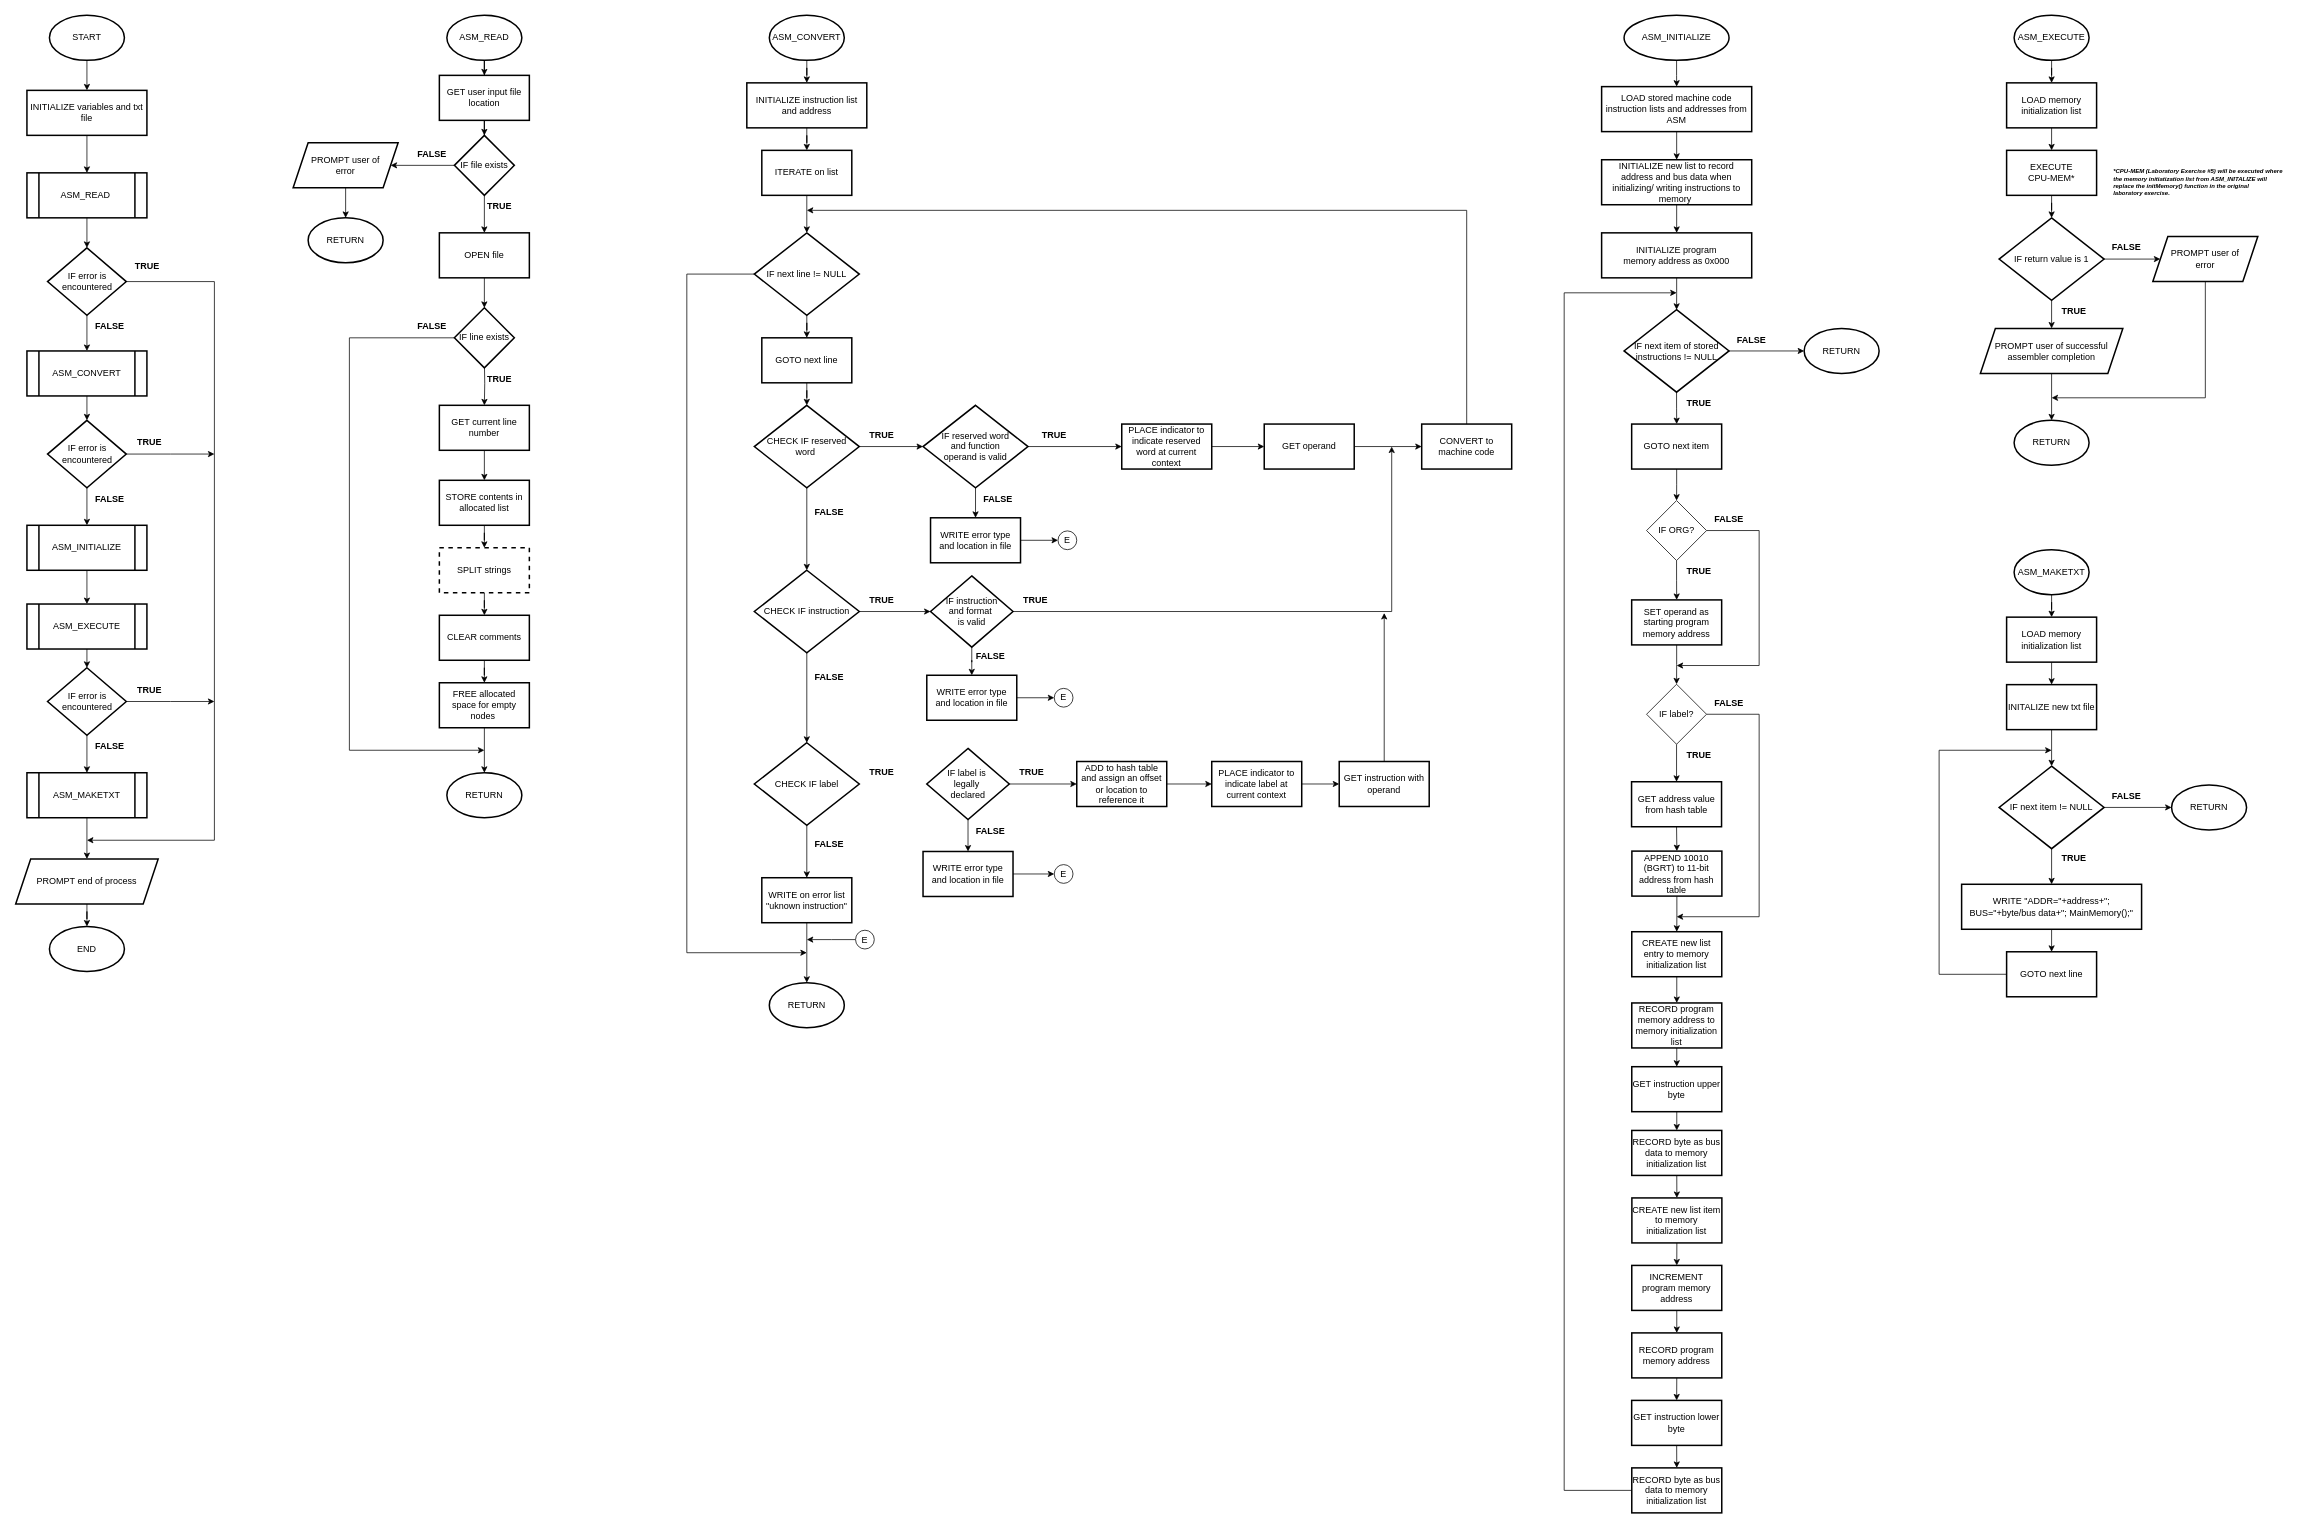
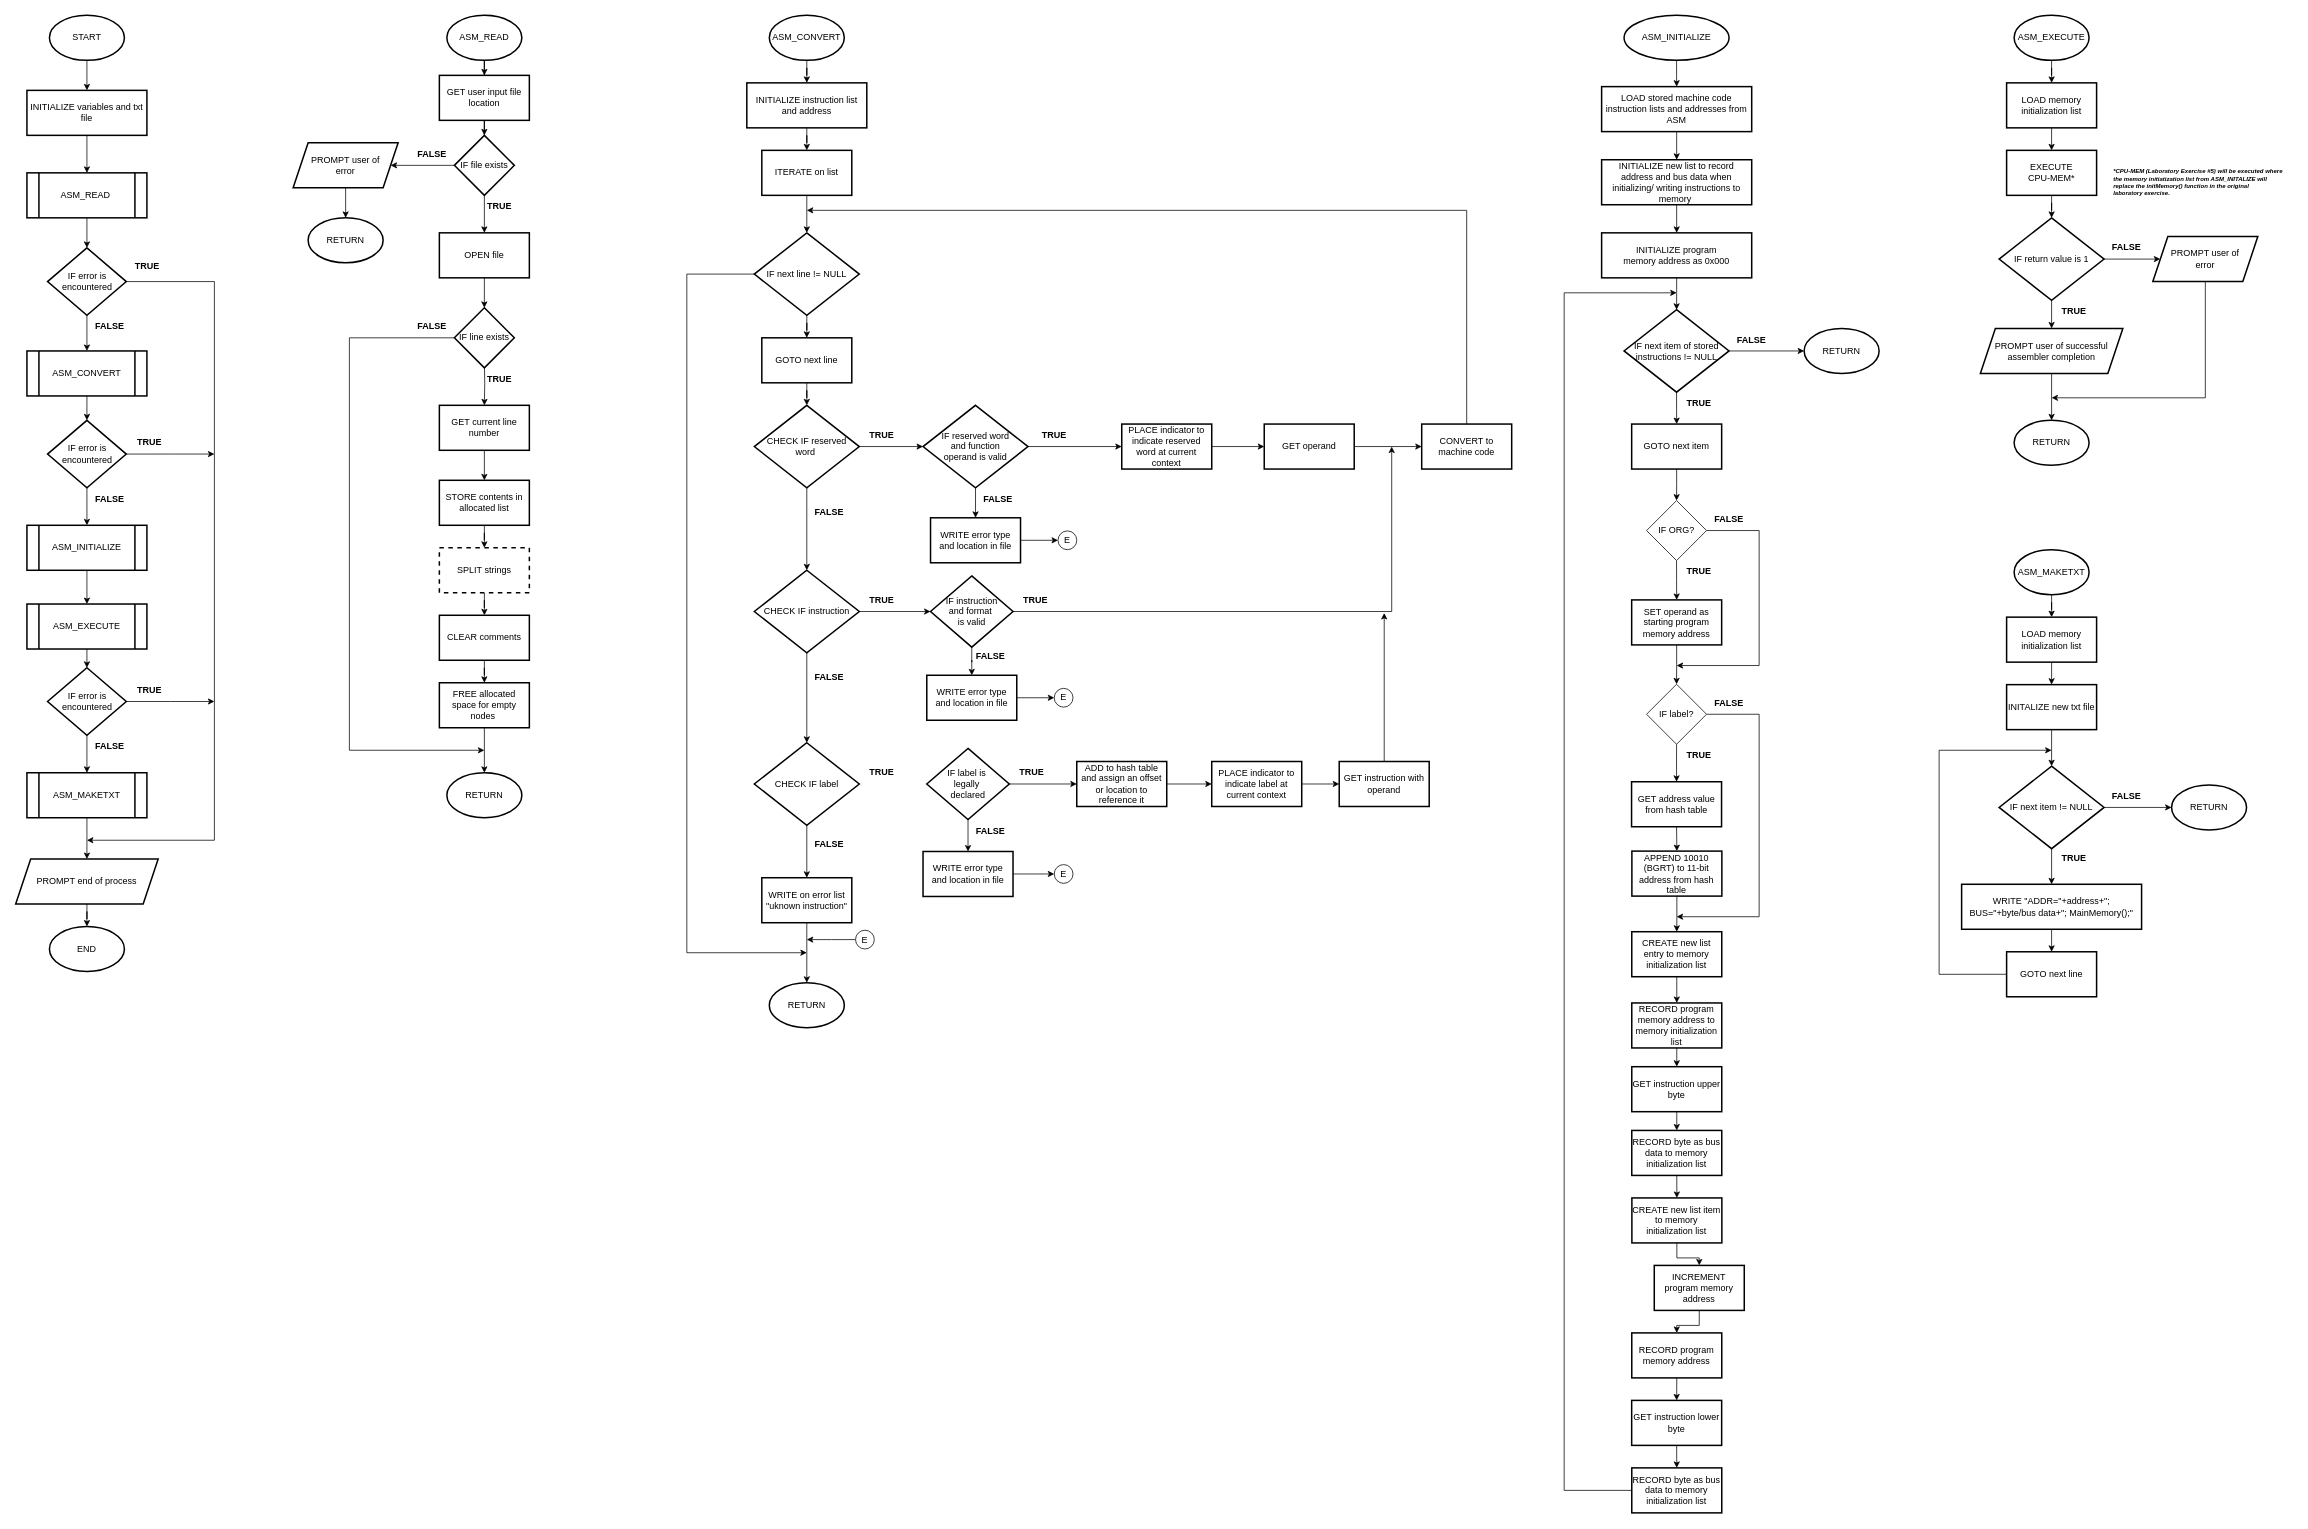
(1677, 1288) -> (1699, 1288)
